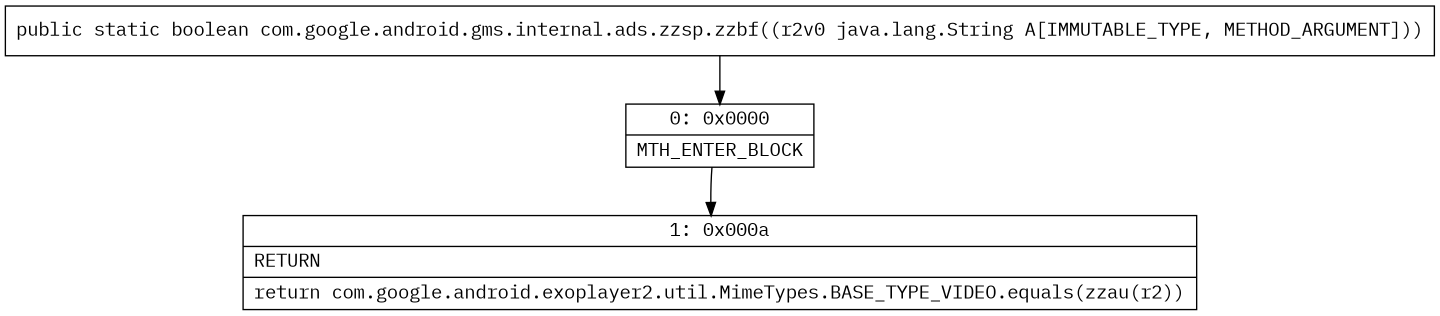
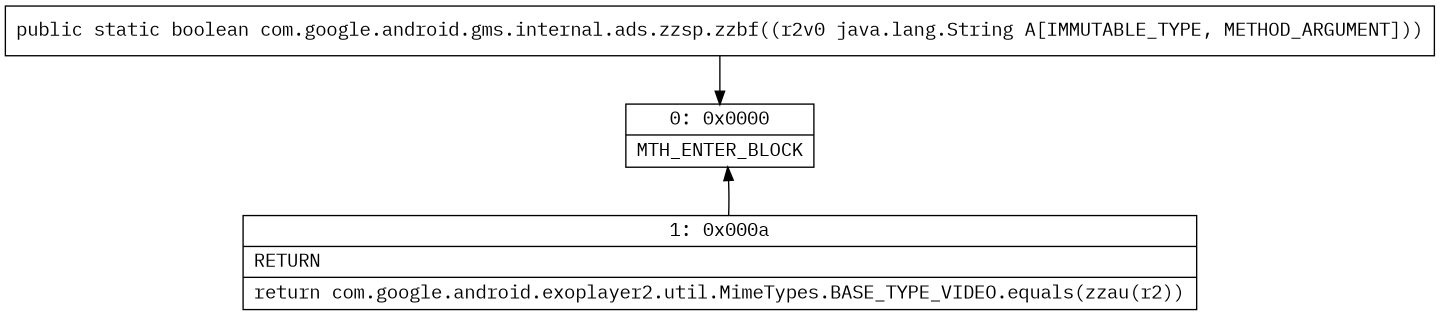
(711, 185) -> (729, 198)
